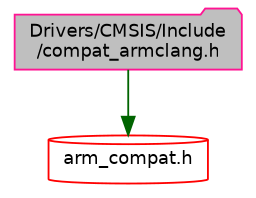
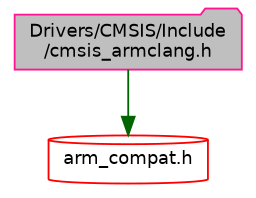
(128, 42) -> (128, 42)
